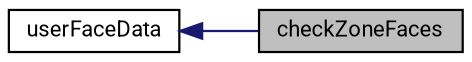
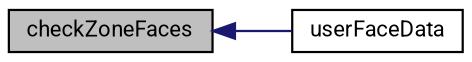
(230, 31) -> (263, 31)
